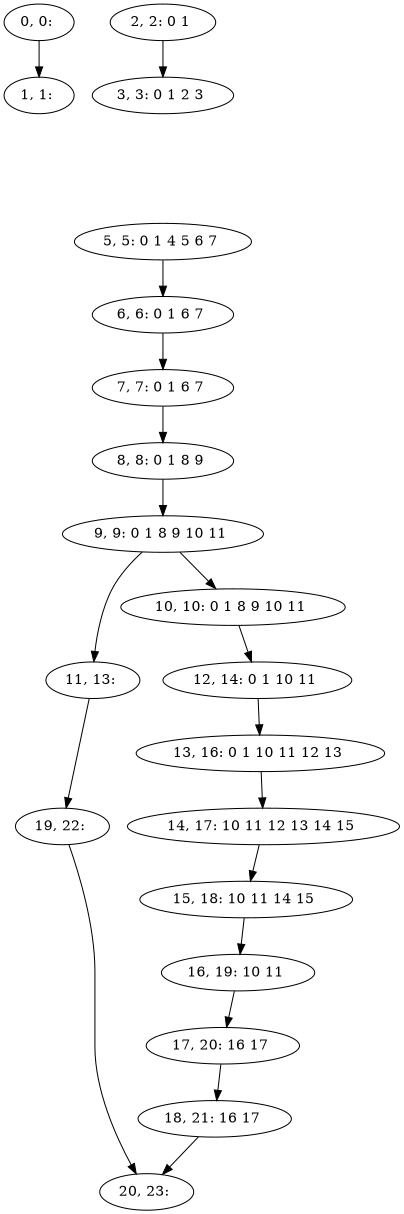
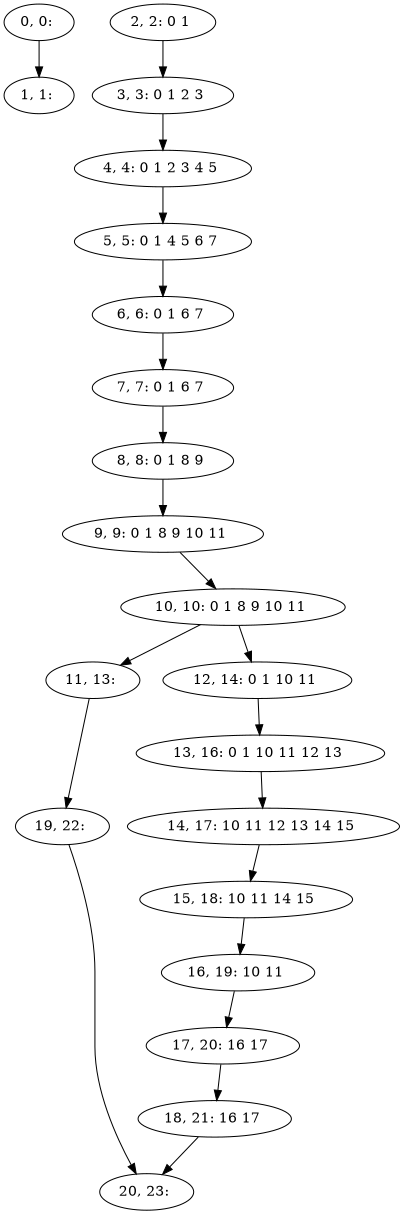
none -> (163, 169)
(108, 597) -> (165, 643)
